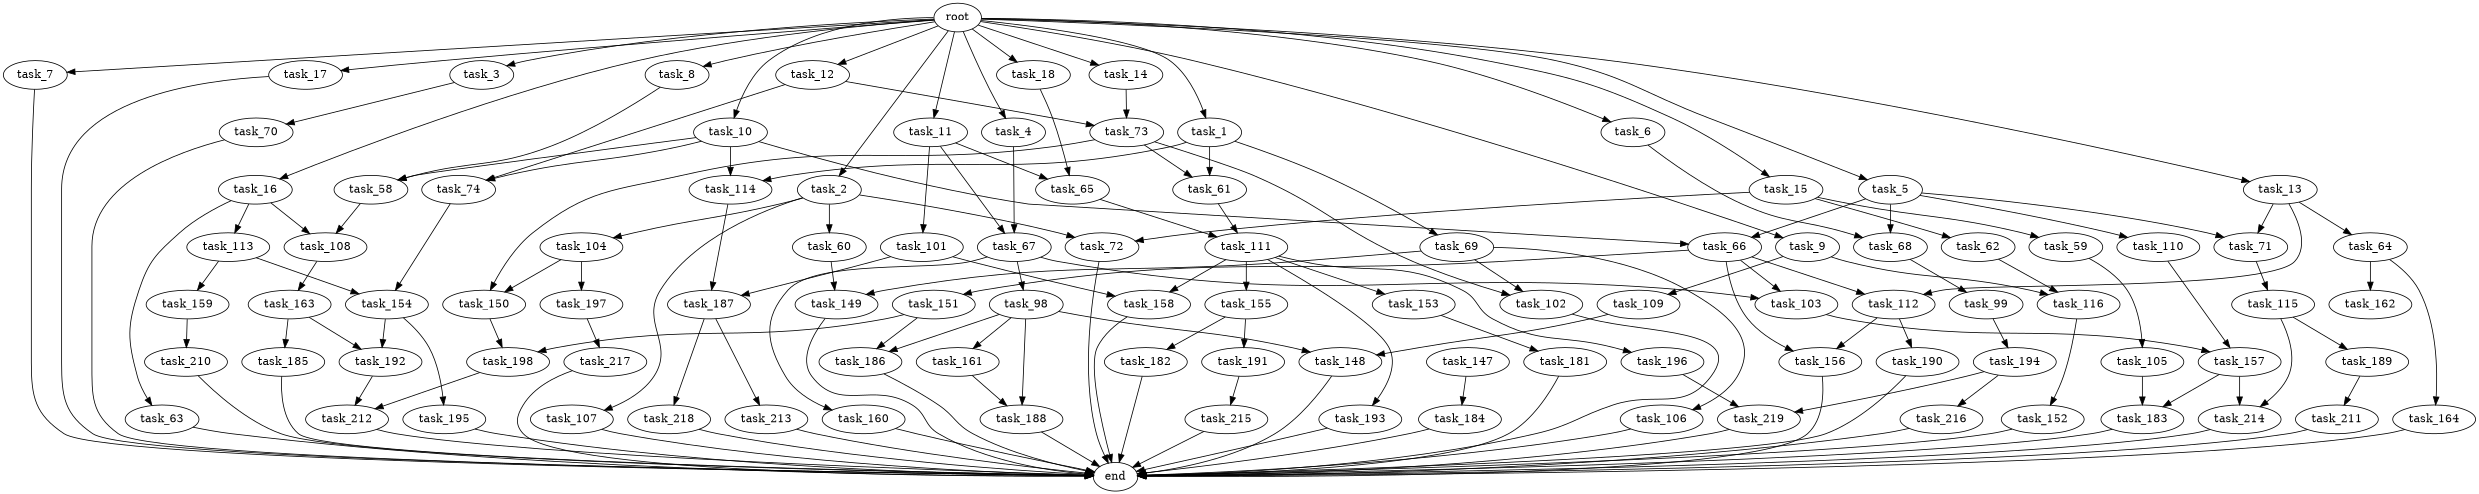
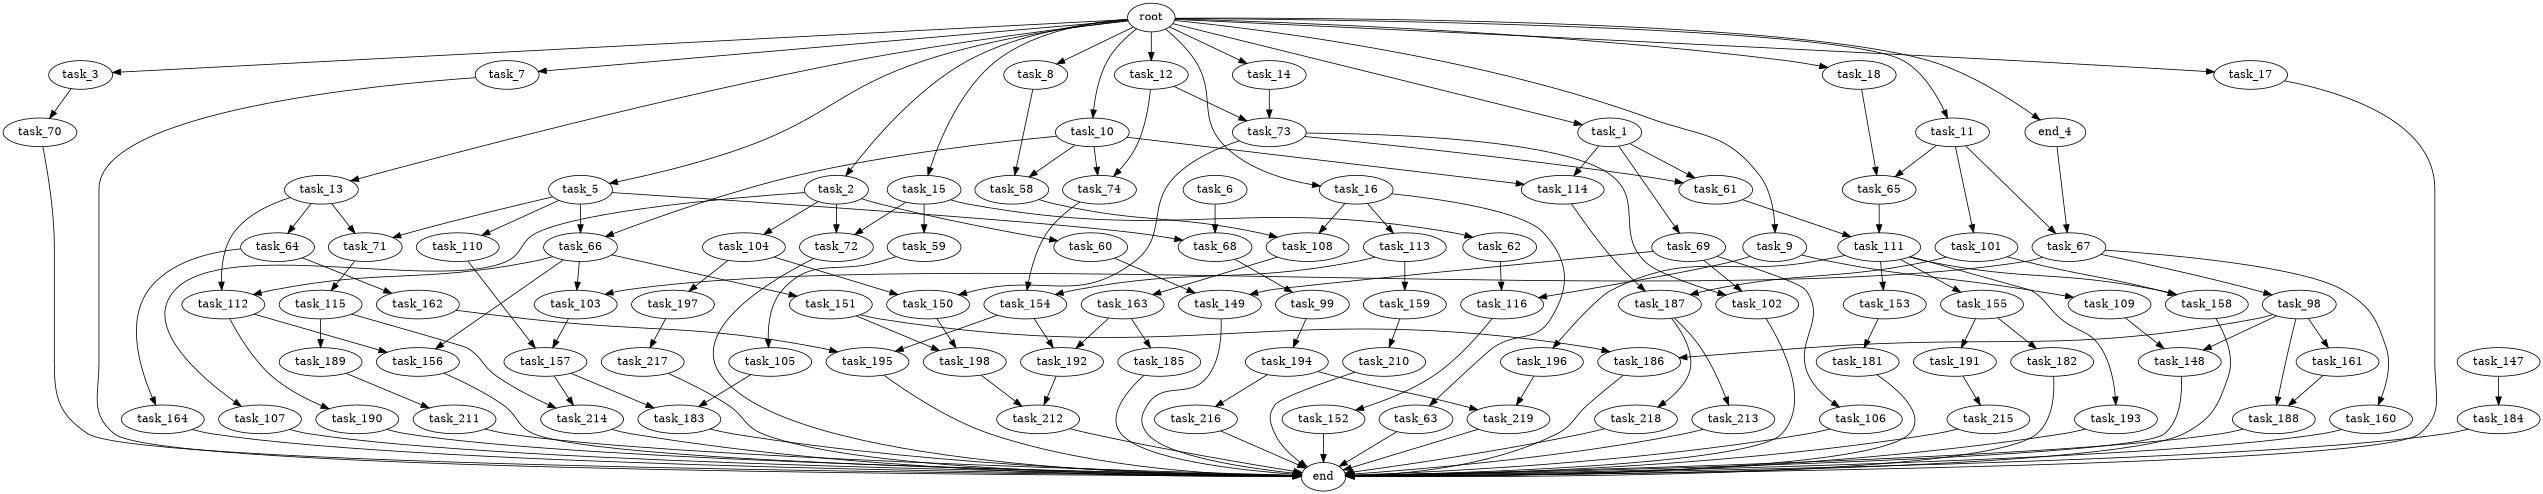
(1313, 42) -> none
(1014, 132) -> (2055, 132)
none -> (643, 328)
